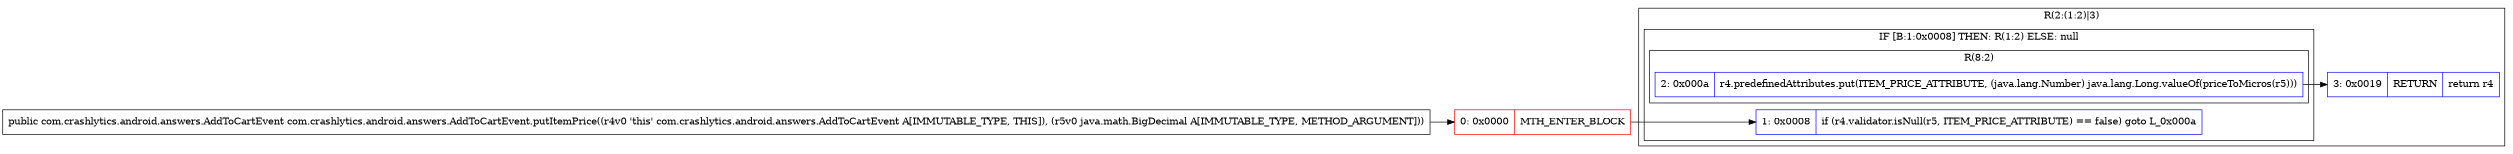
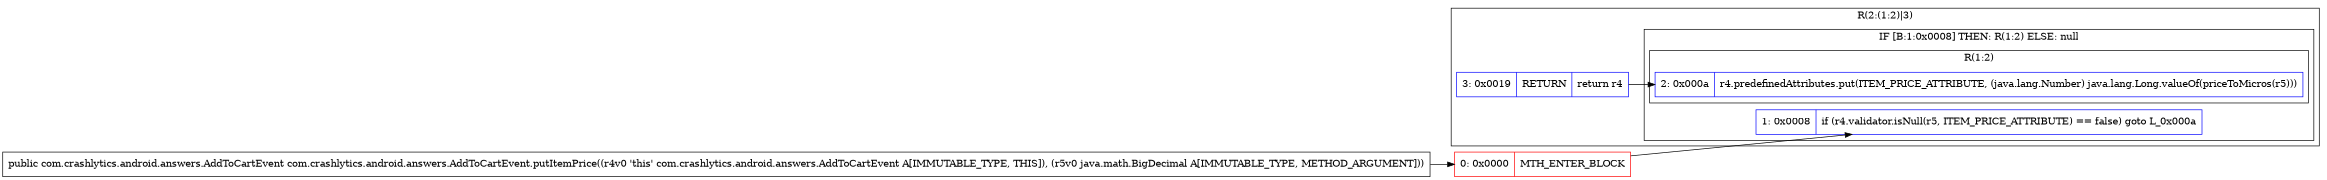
(1979, 58) -> (1979, 58)
(2312, 85) -> (1638, 85)
